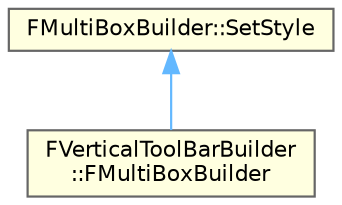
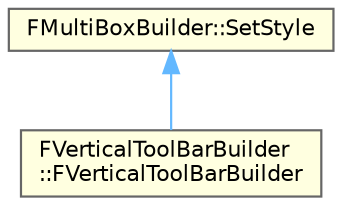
(171, 163) -> (171, 163)
